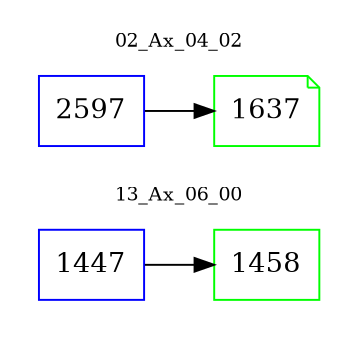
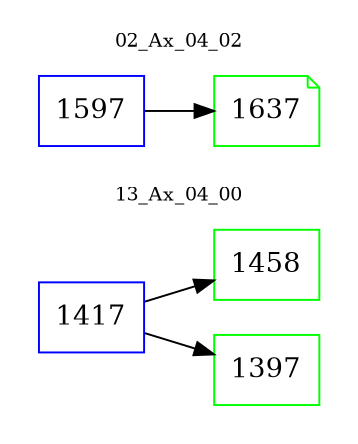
(92, 111) -> (92, 111)
(179, 196) -> (179, 196)
(92, 265) -> (92, 317)
none -> (267, 370)
